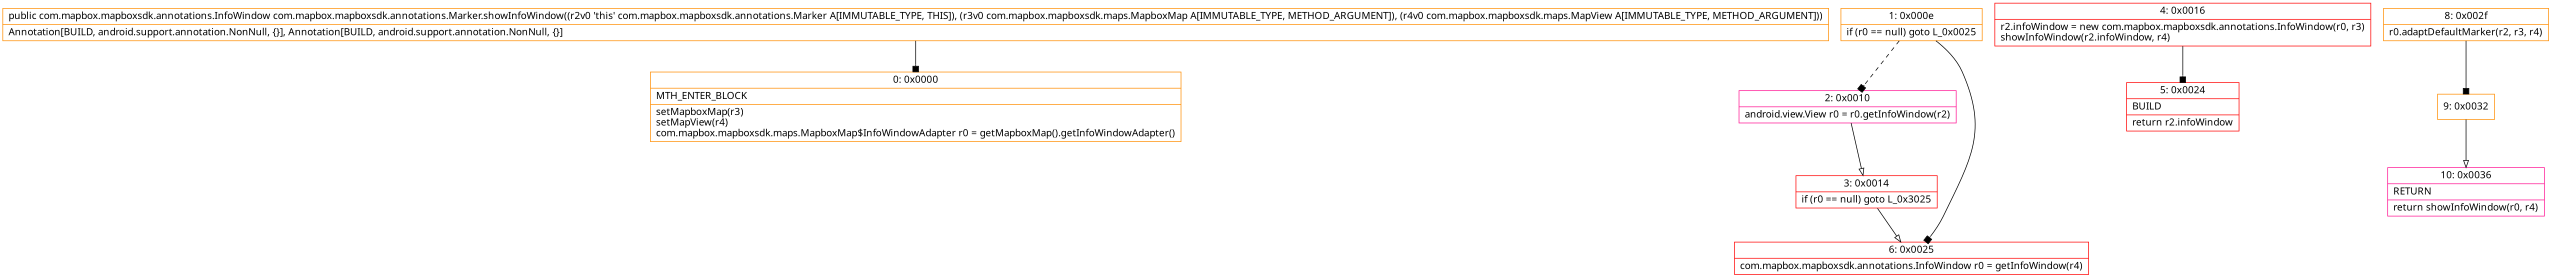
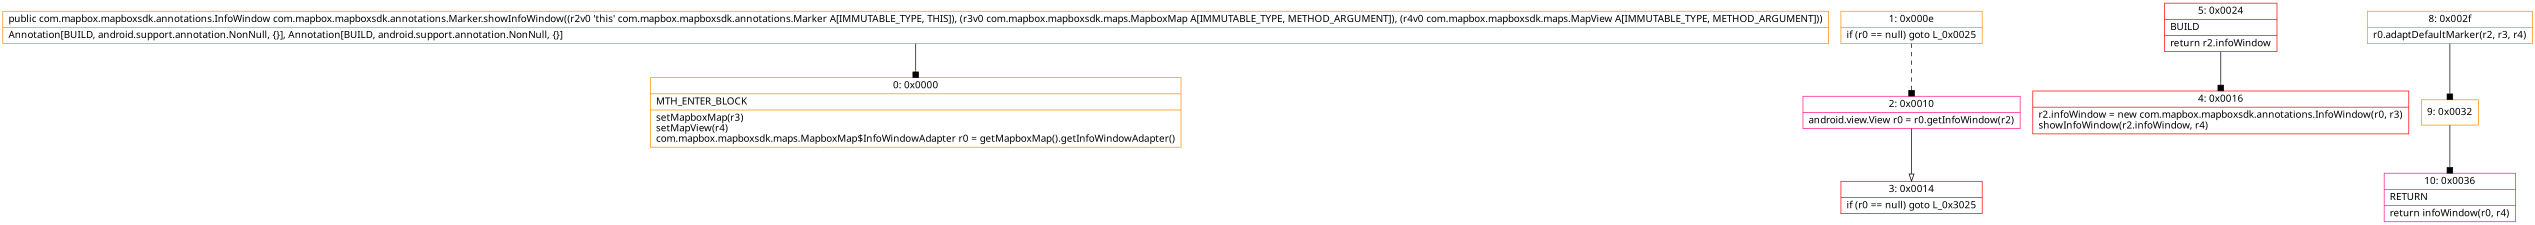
(2183, 61) -> (2221, 68)
(2466, 140) -> (2450, 146)
(2466, 208) -> (2450, 213)
(1912, 258) -> none
